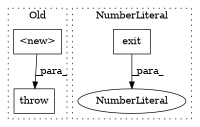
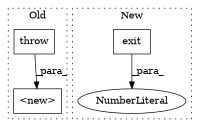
(132, 16) -> (132, 16)
(36, 68) -> (36, 68)
